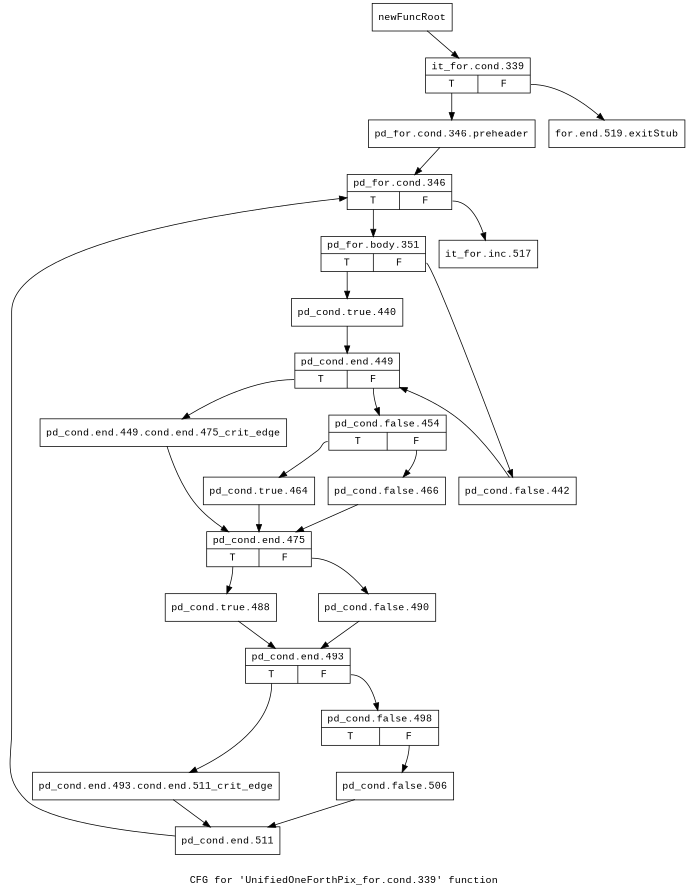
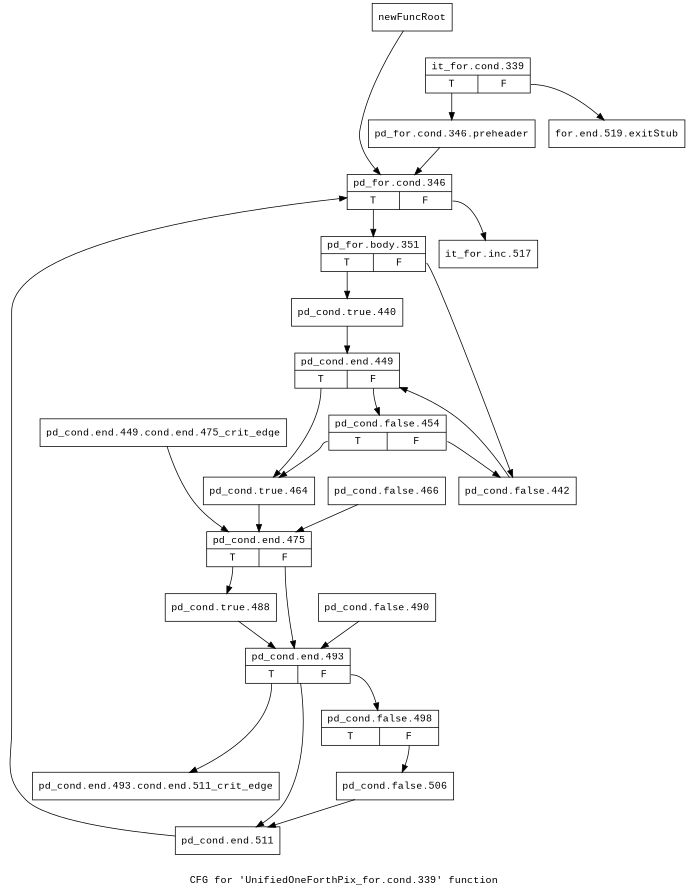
(440, 42) -> (369, 98)
(239, 391) -> (308, 434)
(414, 461) -> (471, 457)
(341, 568) -> (288, 604)
(189, 811) -> (300, 759)
